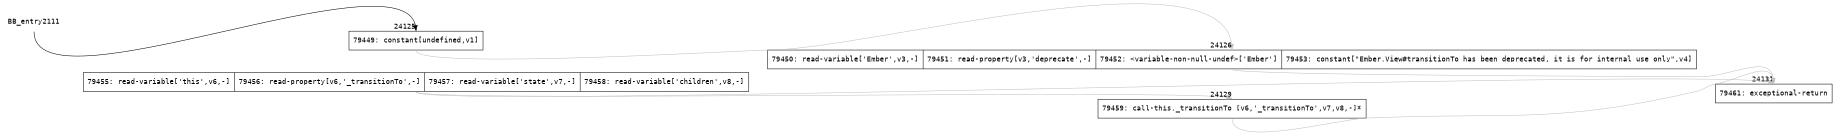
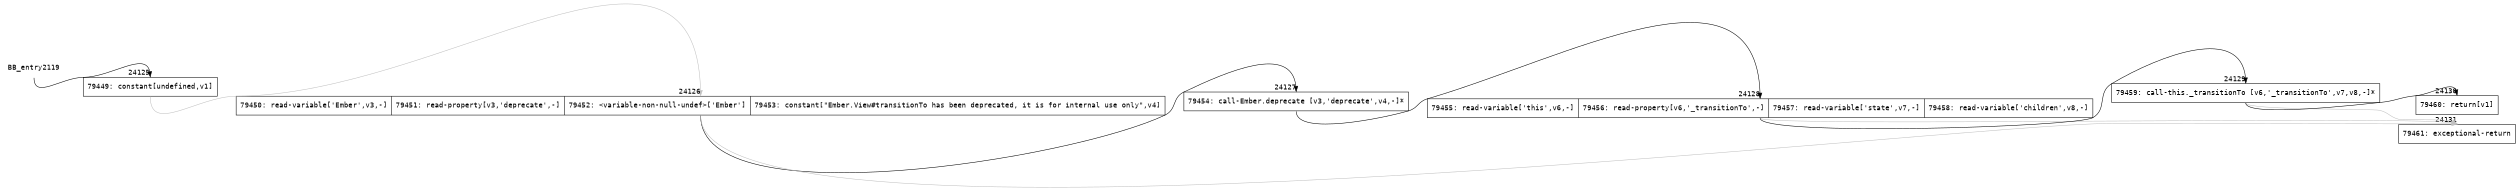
(34, 22) -> (34, 68)
(882, 95) -> (2024, 125)
none -> (1296, 101)
none -> (2457, 105)
